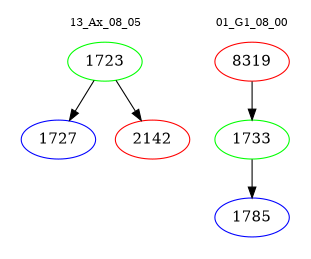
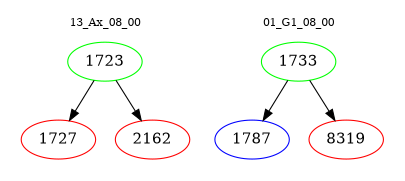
(105, 23) -> (105, 23)
(252, 95) -> (319, 96)
(58, 140) -> (58, 140)
(153, 140) -> (153, 140)
(252, 217) -> (252, 140)
